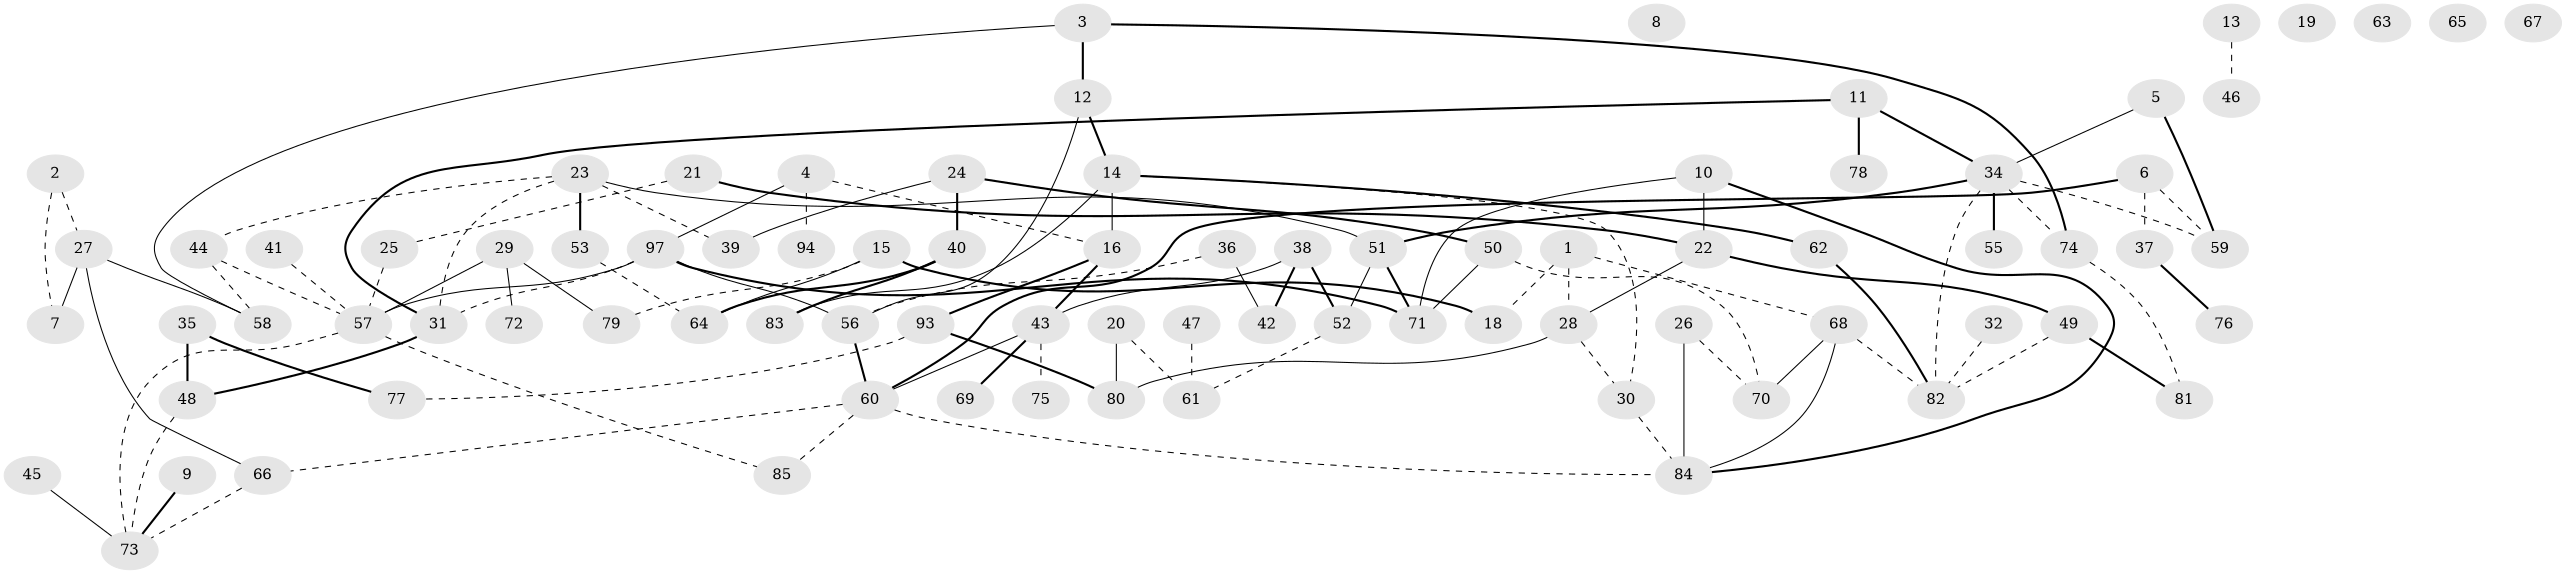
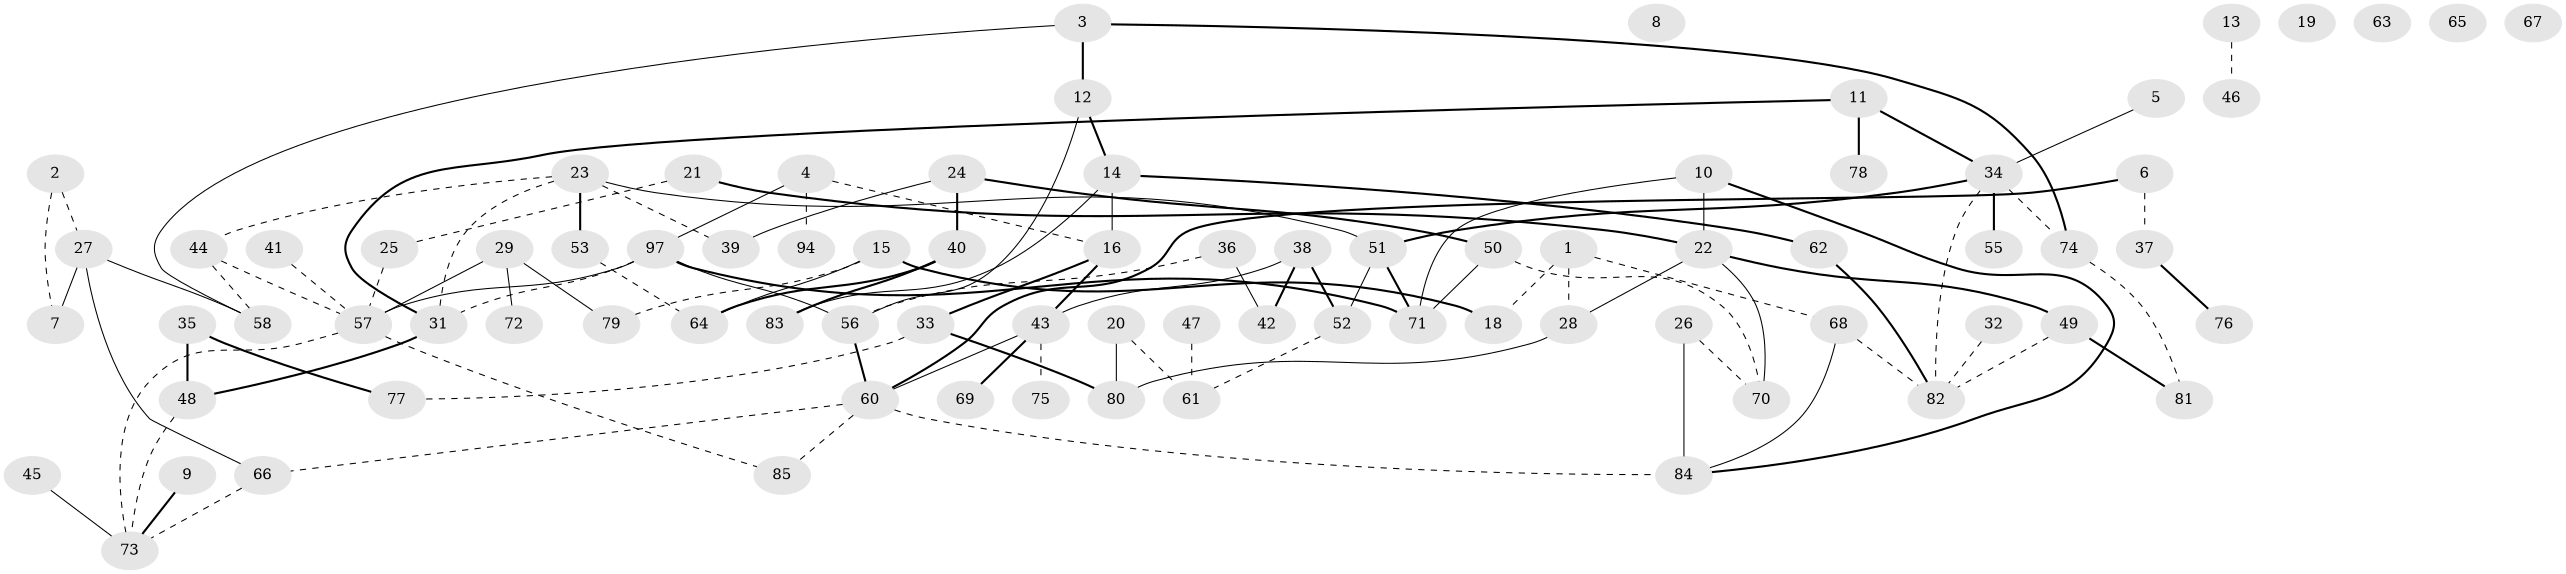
(2220, 249) -> none
(926, 325) -> (926, 325)
(1800, 362) -> (1760, 316)
(1626, 400) -> none
